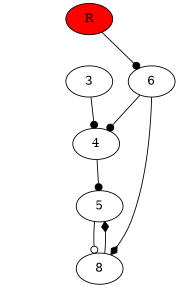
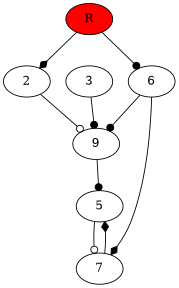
none -> (27, 81)
(96, 144) -> (96, 144)
(100, 269) -> (100, 269)
